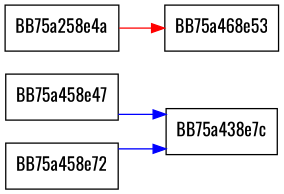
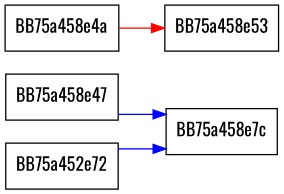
(62, 28) -> (62, 28)
(222, 28) -> (222, 28)
(222, 132) -> (222, 132)
(62, 166) -> (62, 166)
